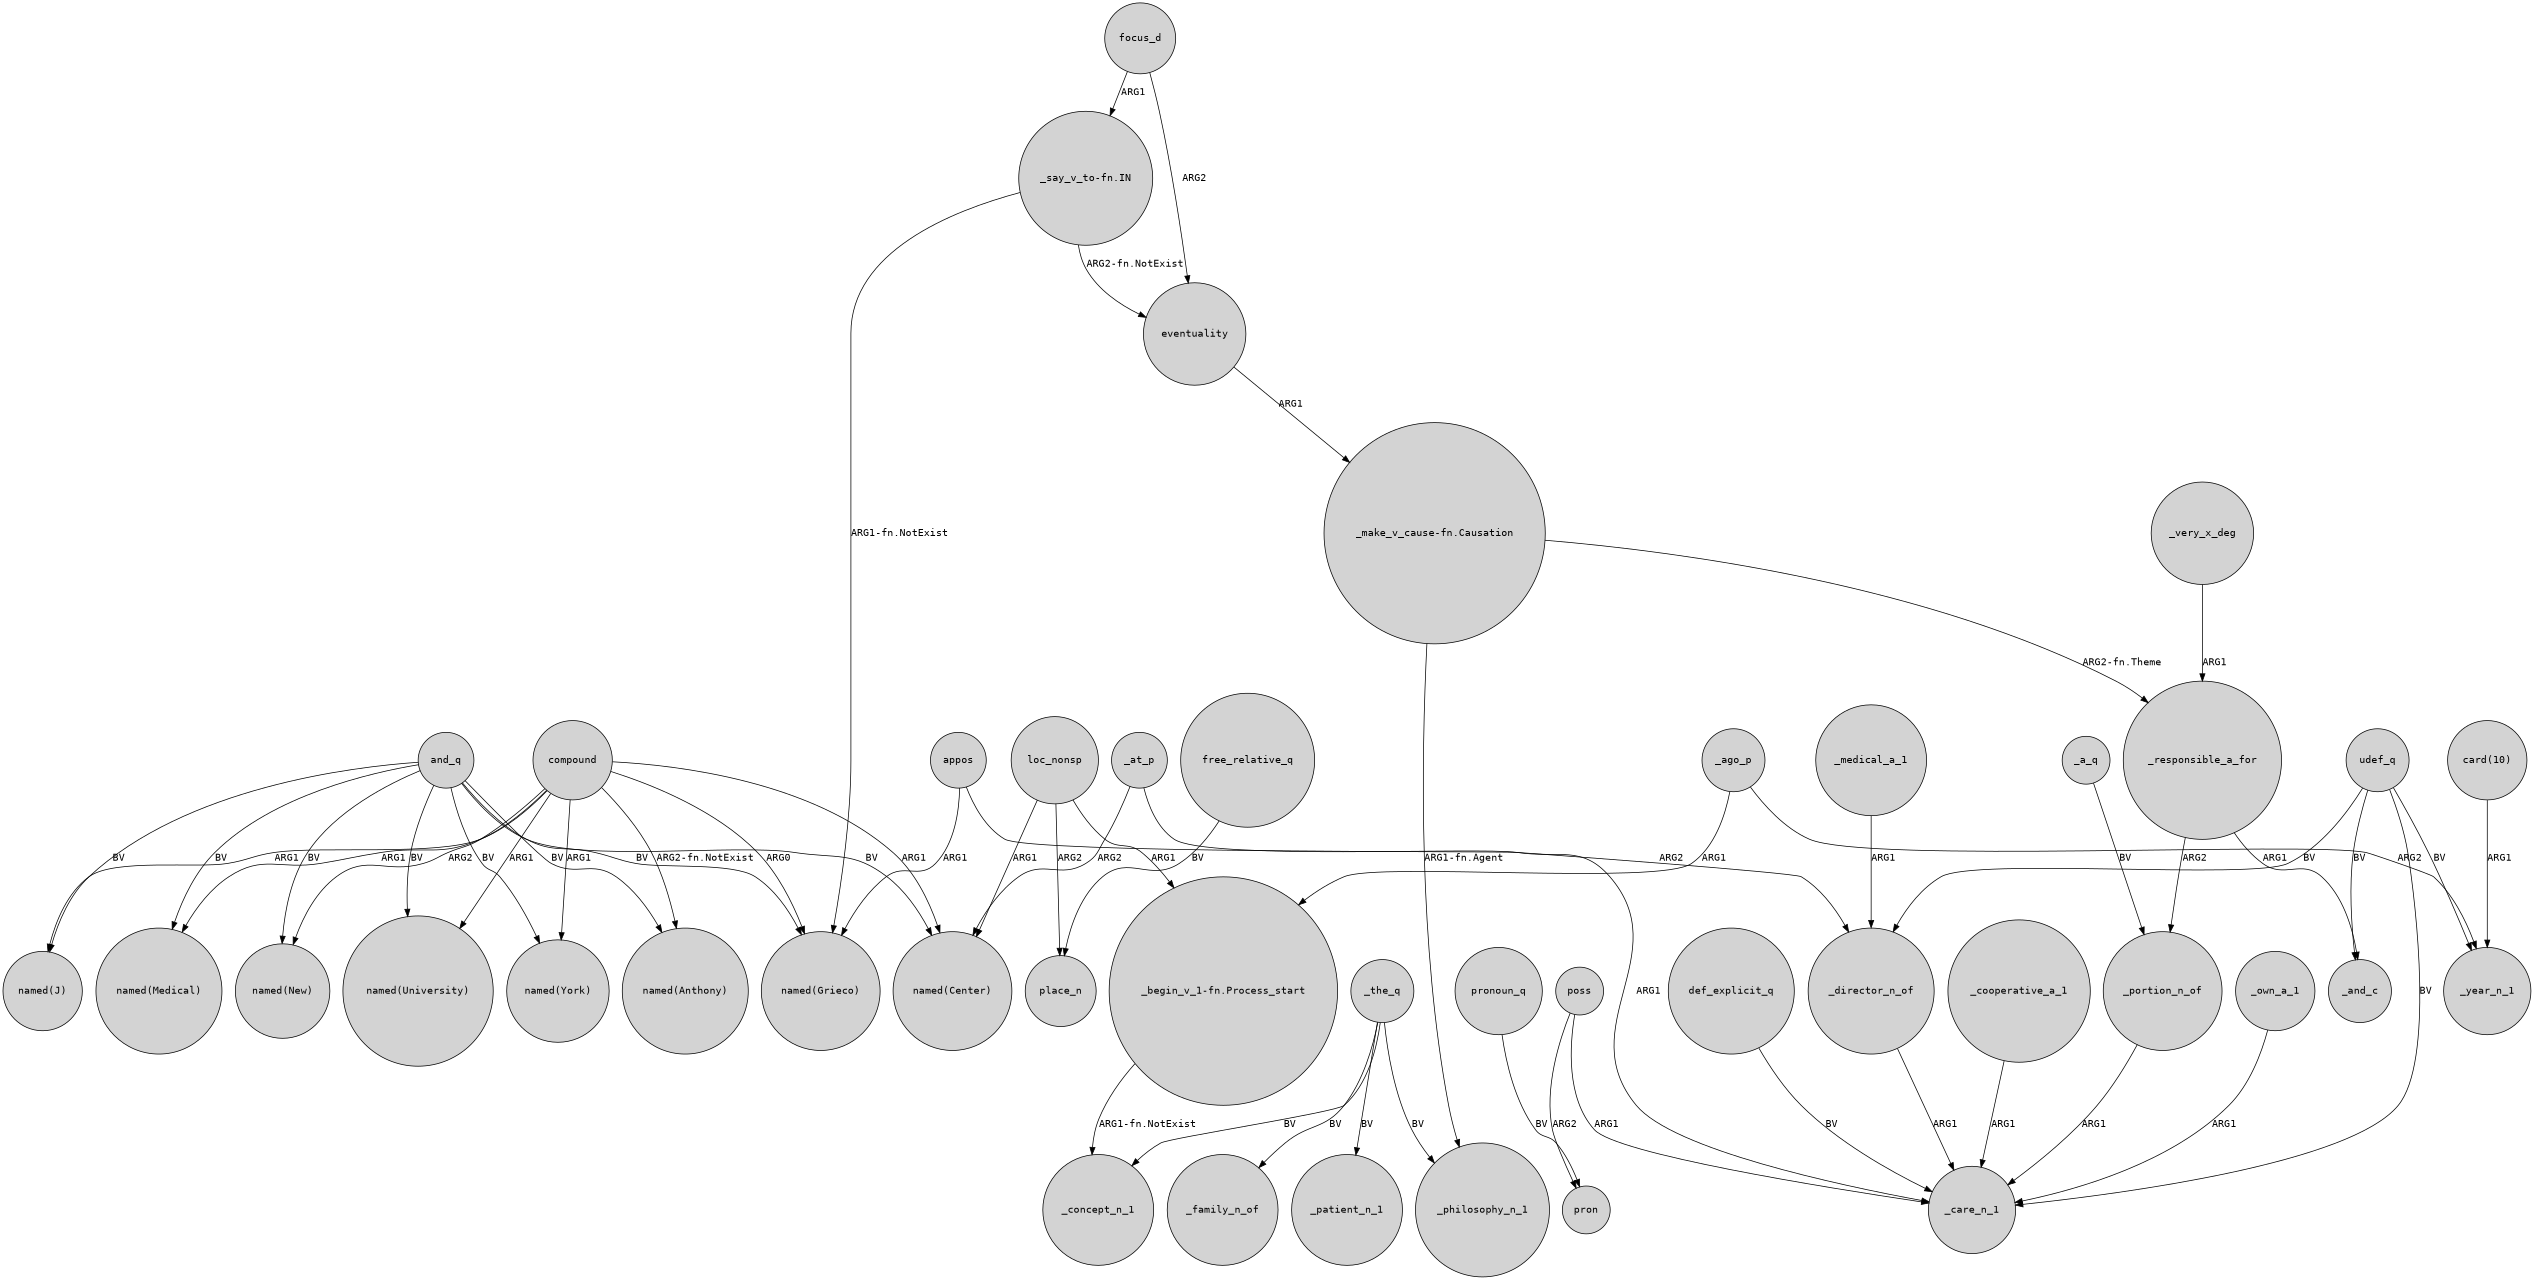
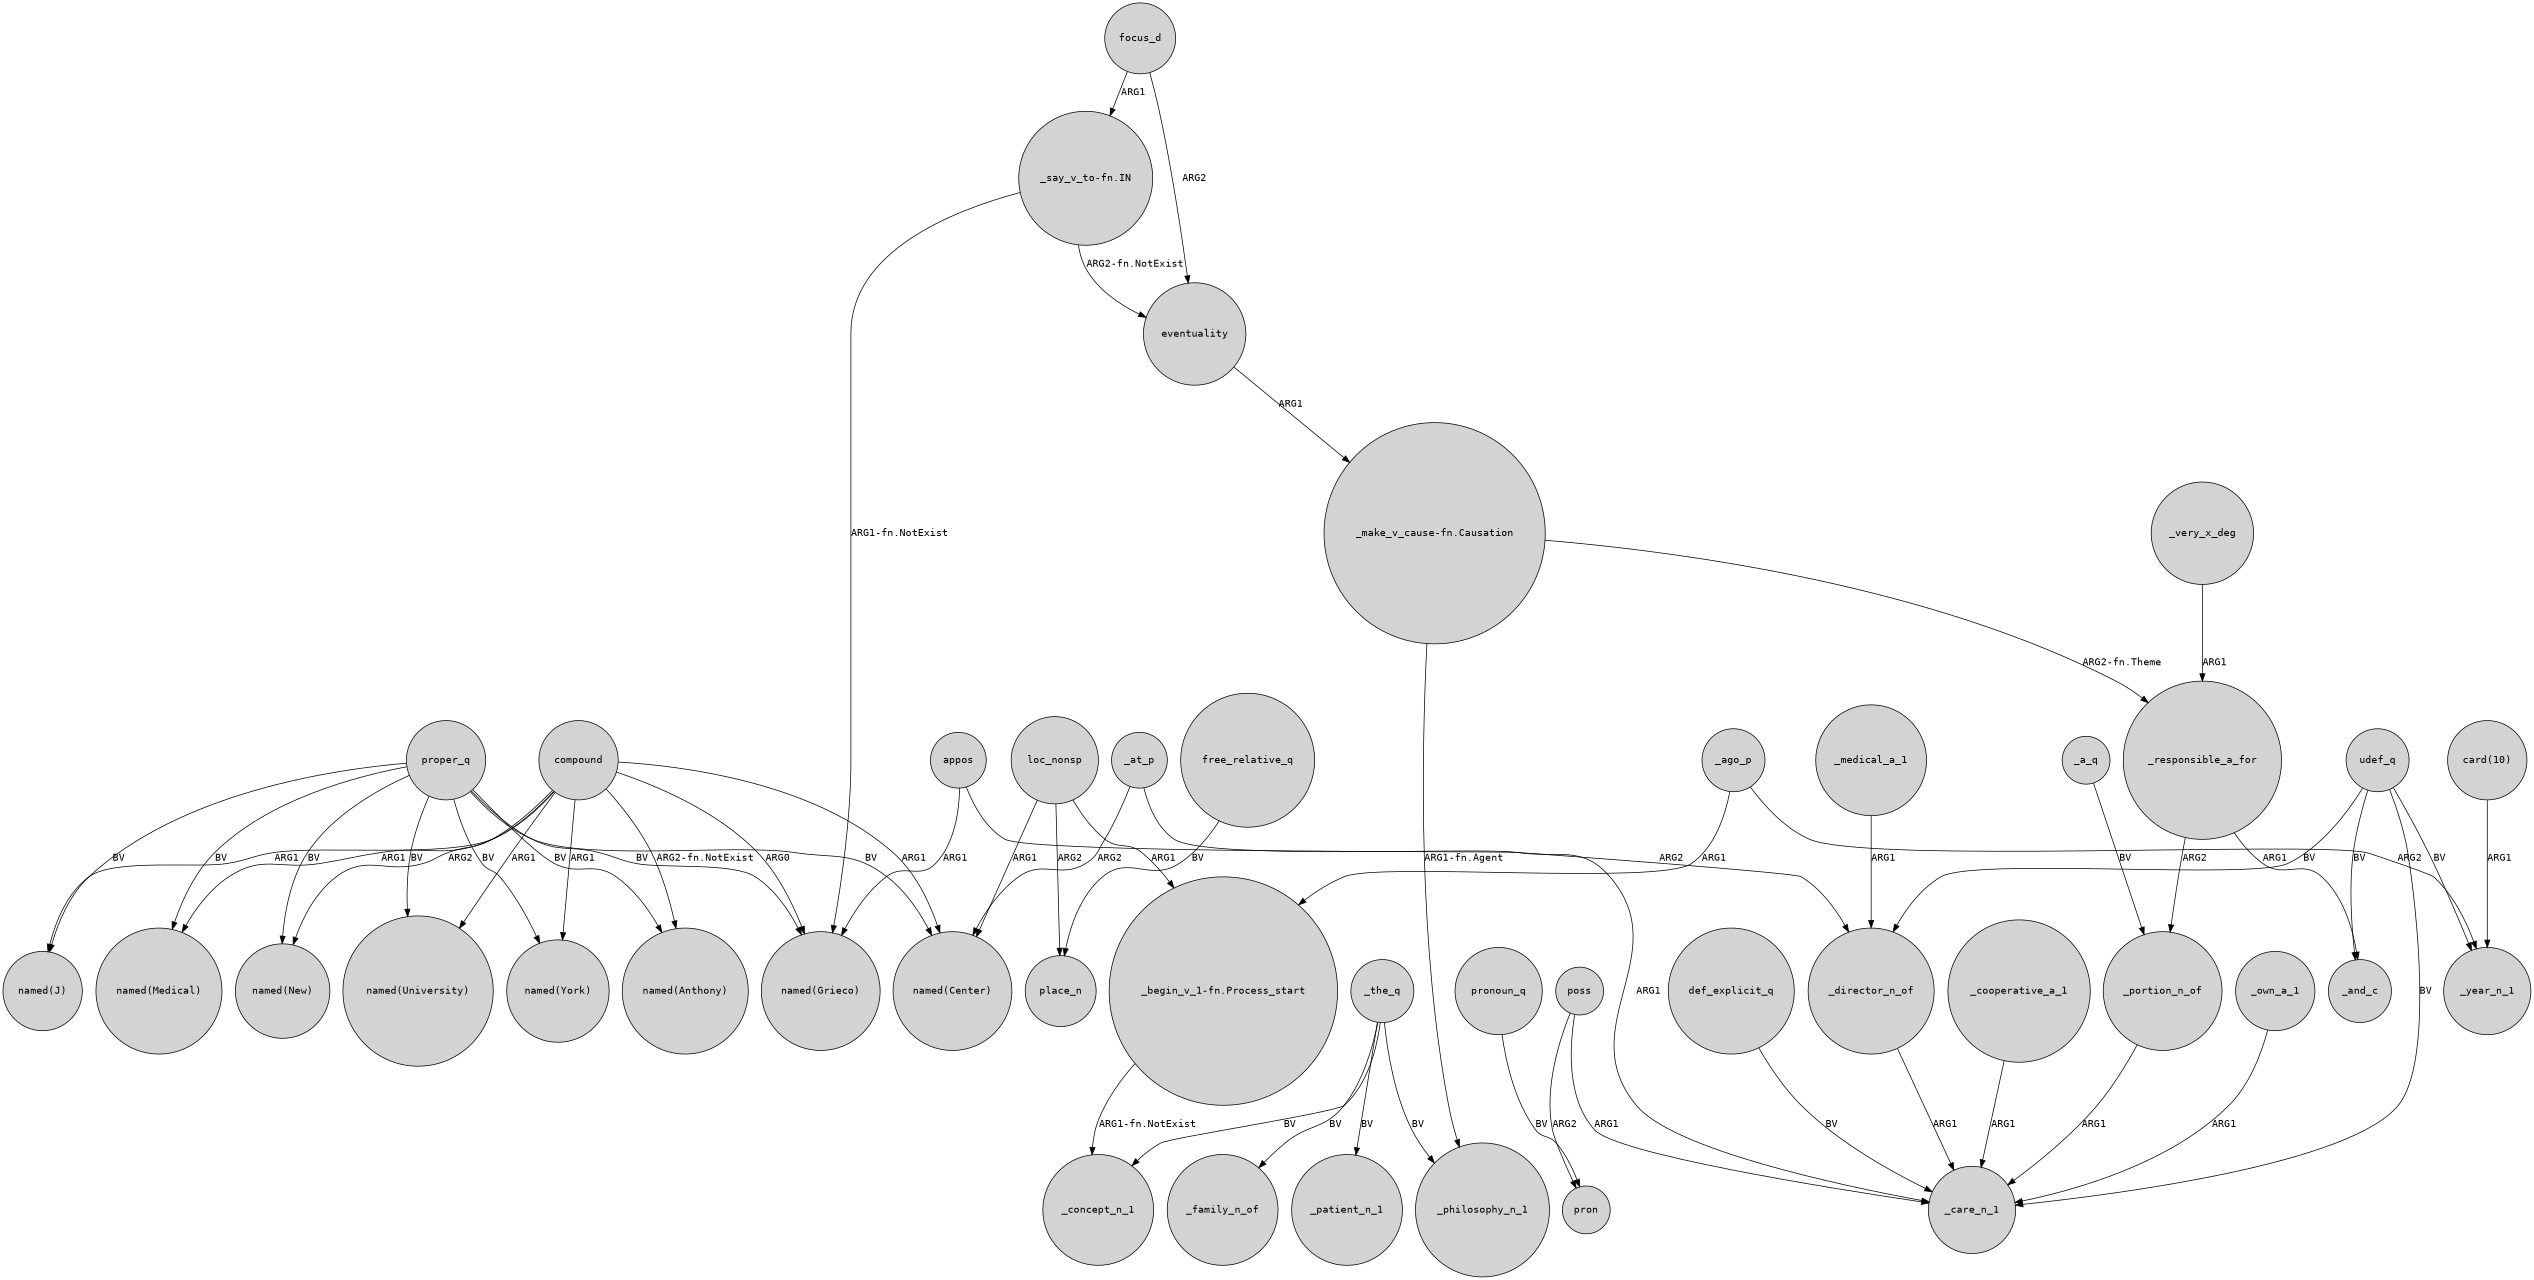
(446, 760) -> (446, 760)
